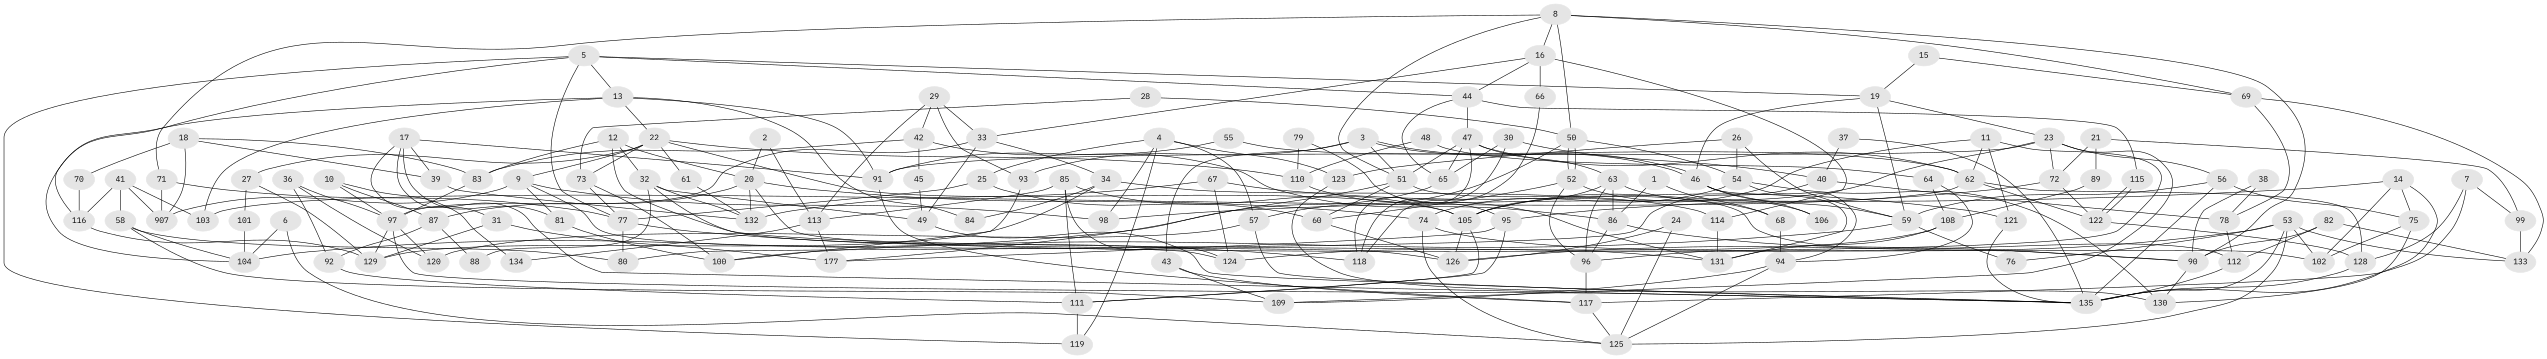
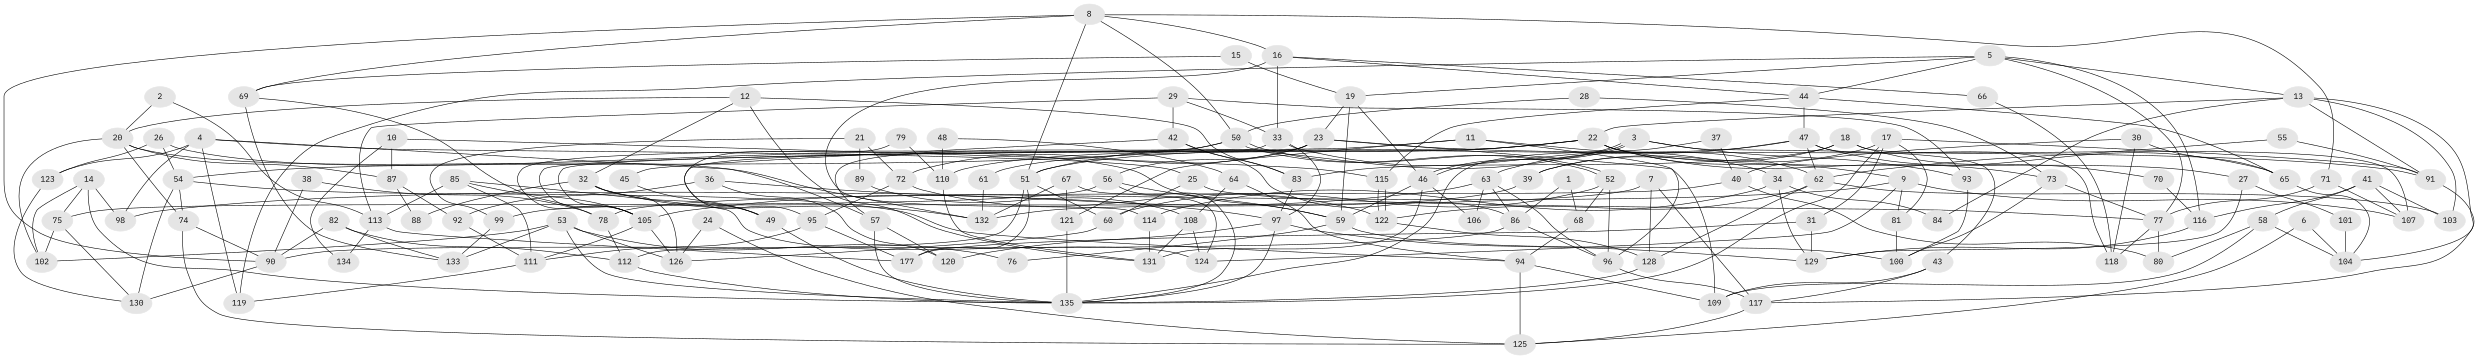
(370, 206) -> (744, 148)
(162, 221) -> (2409, 221)
(1981, 335) -> none
